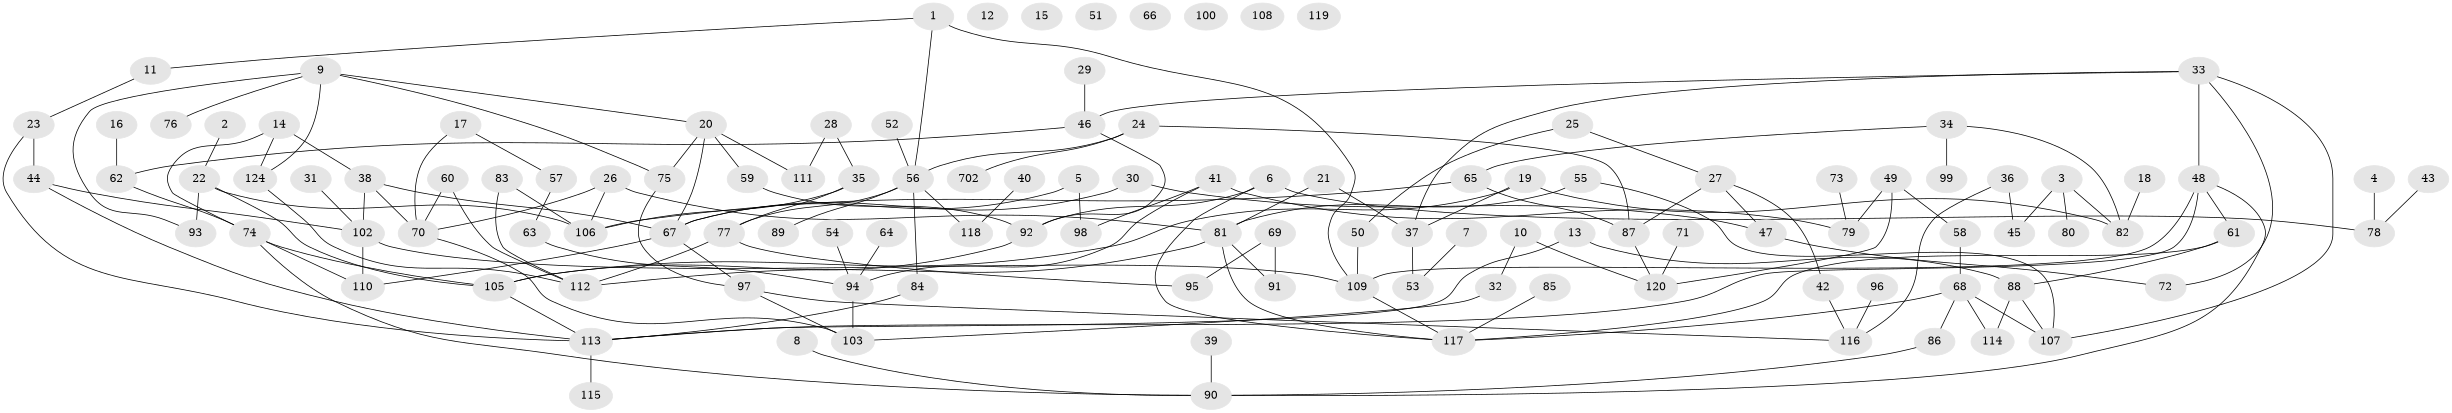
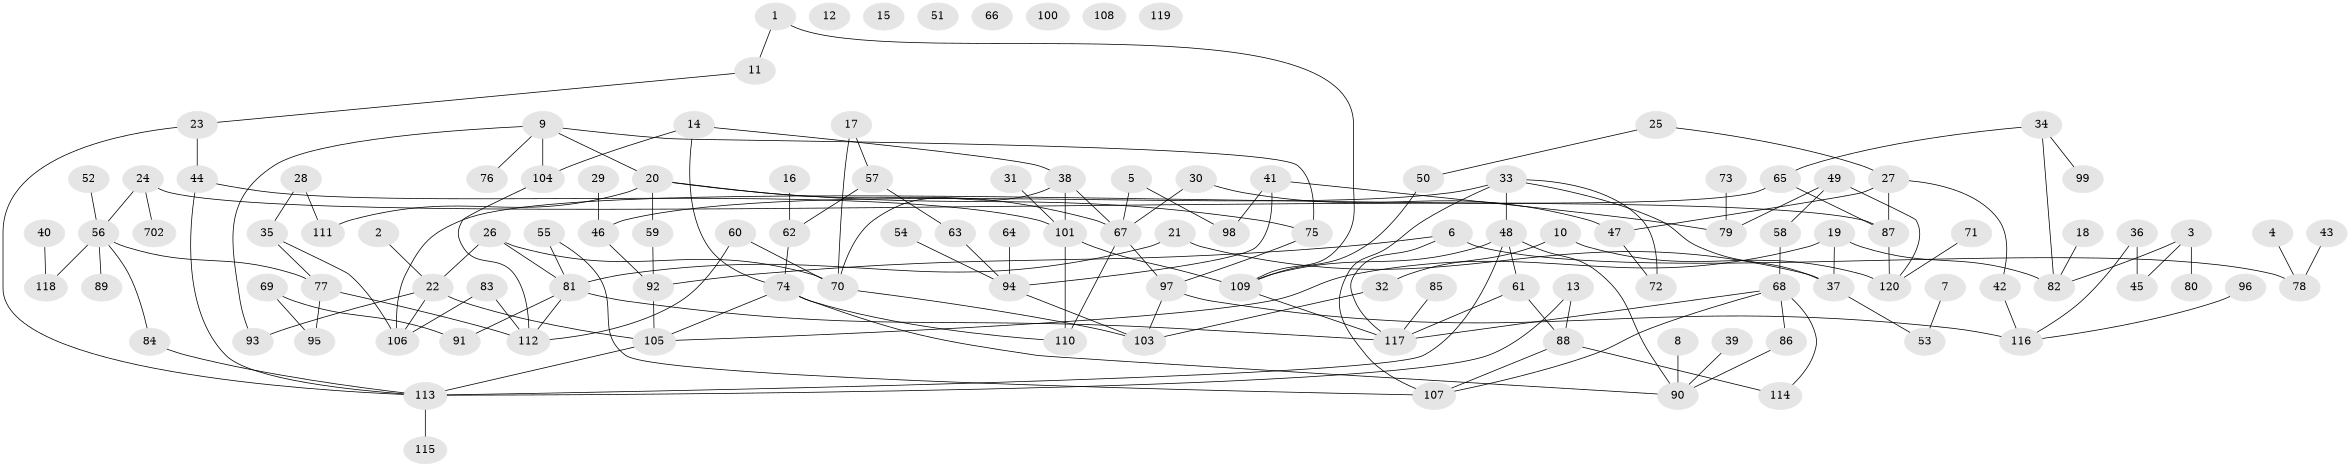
(924, 98) -> none
(599, 144) -> (820, 213)
(255, 179) -> (543, 179)
(598, 206) -> (461, 260)
(363, 233) -> (1065, 233)
